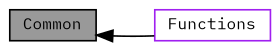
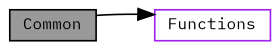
(134, 36) -> (117, 14)
